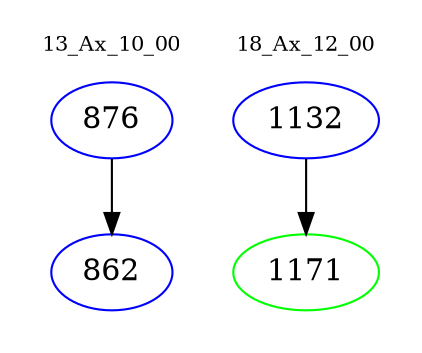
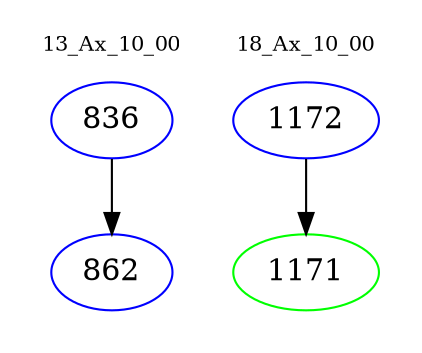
(306, 45) -> (306, 45)
(112, 120) -> (112, 120)
(306, 120) -> (306, 120)
